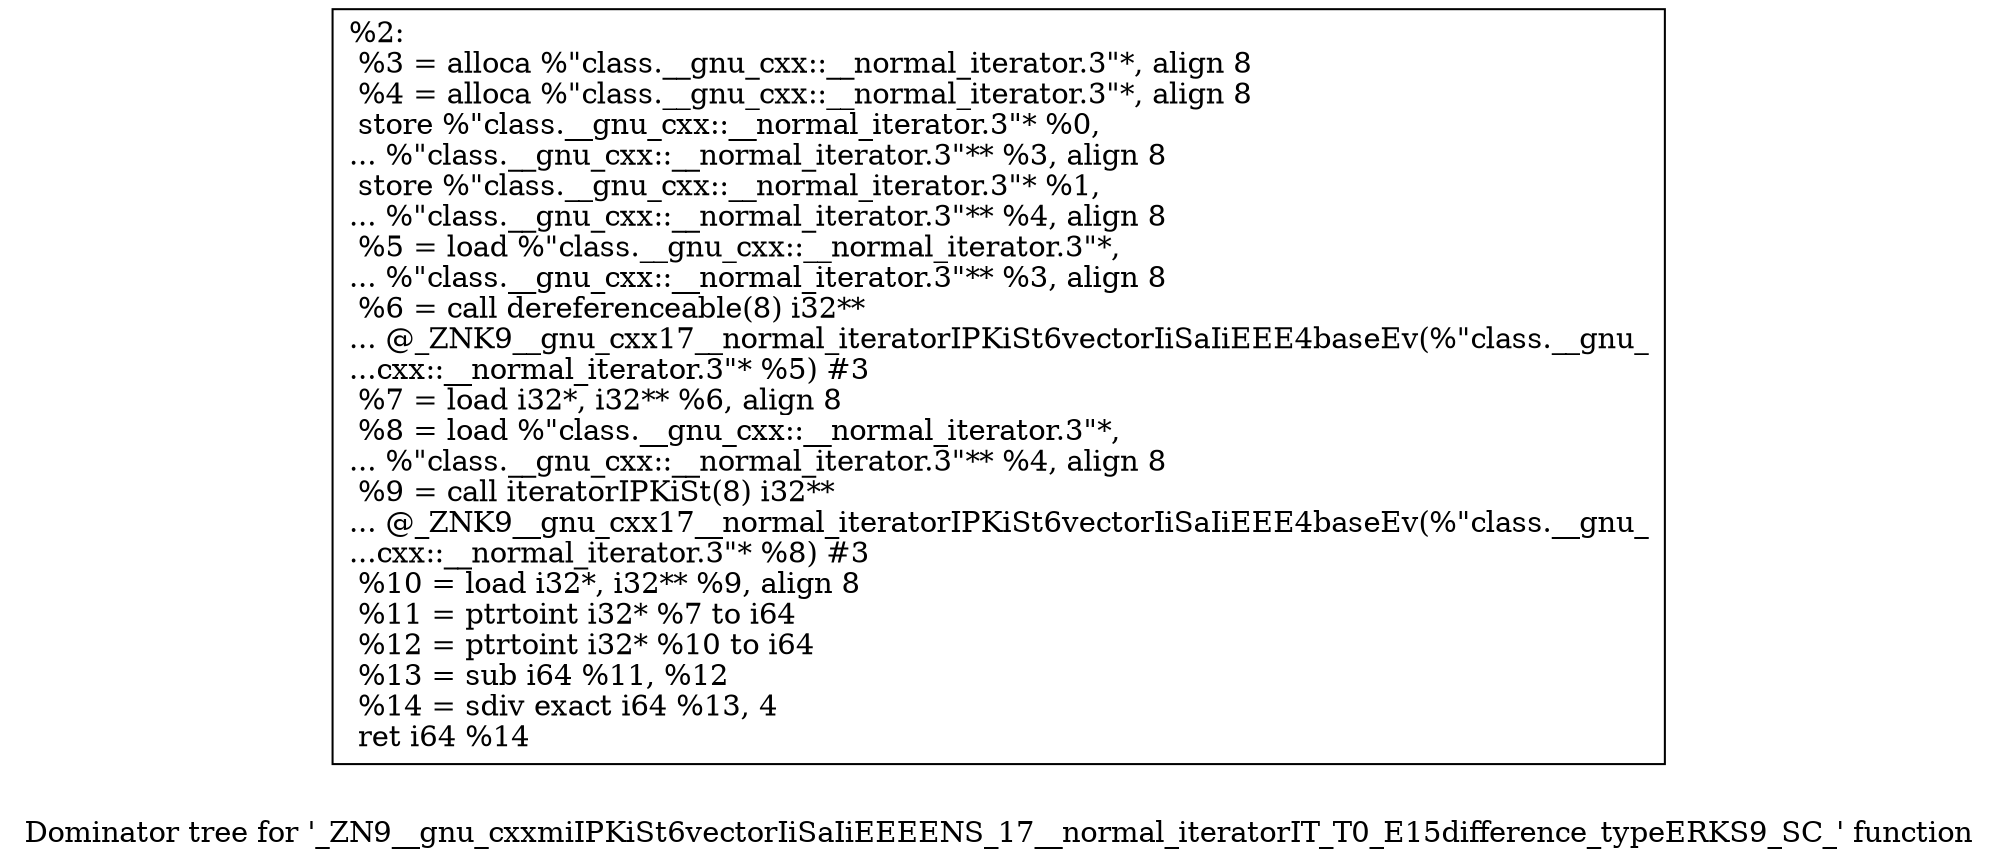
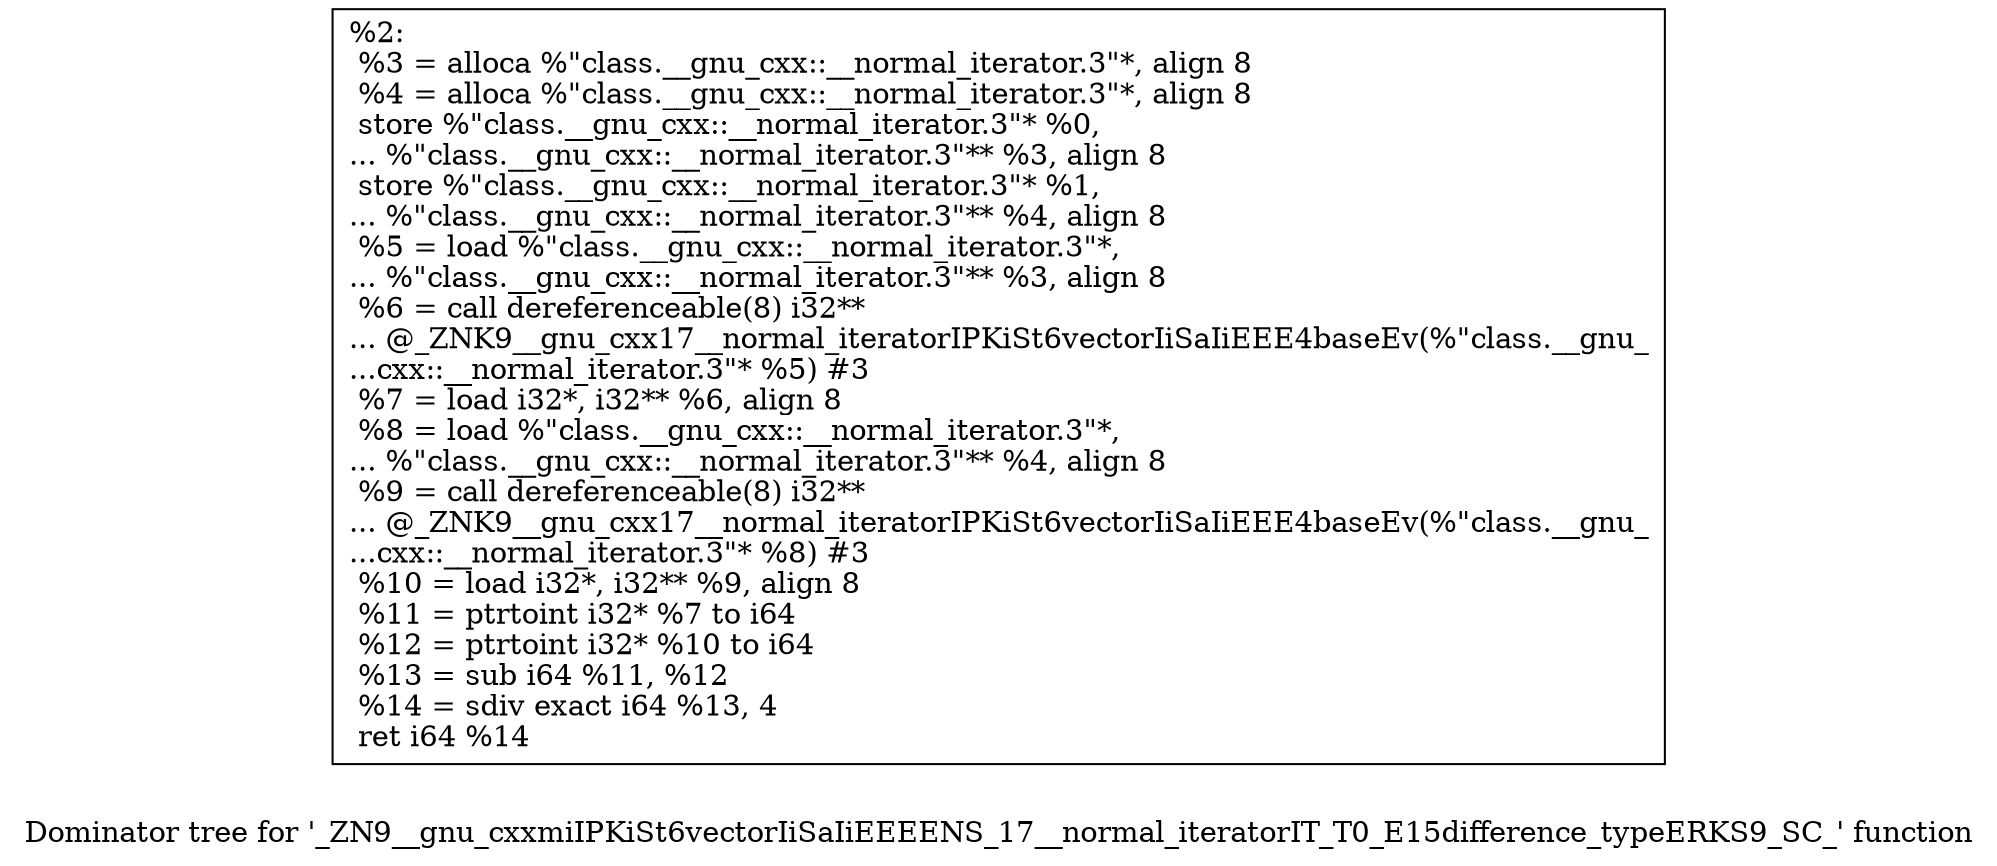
(592, 493) -> (607, 493)
